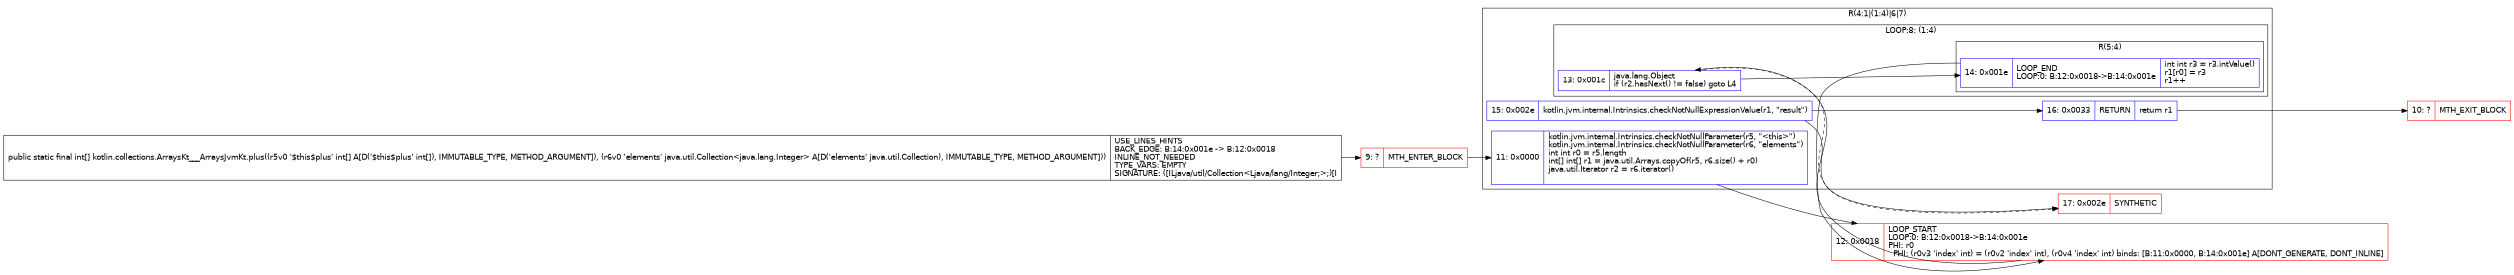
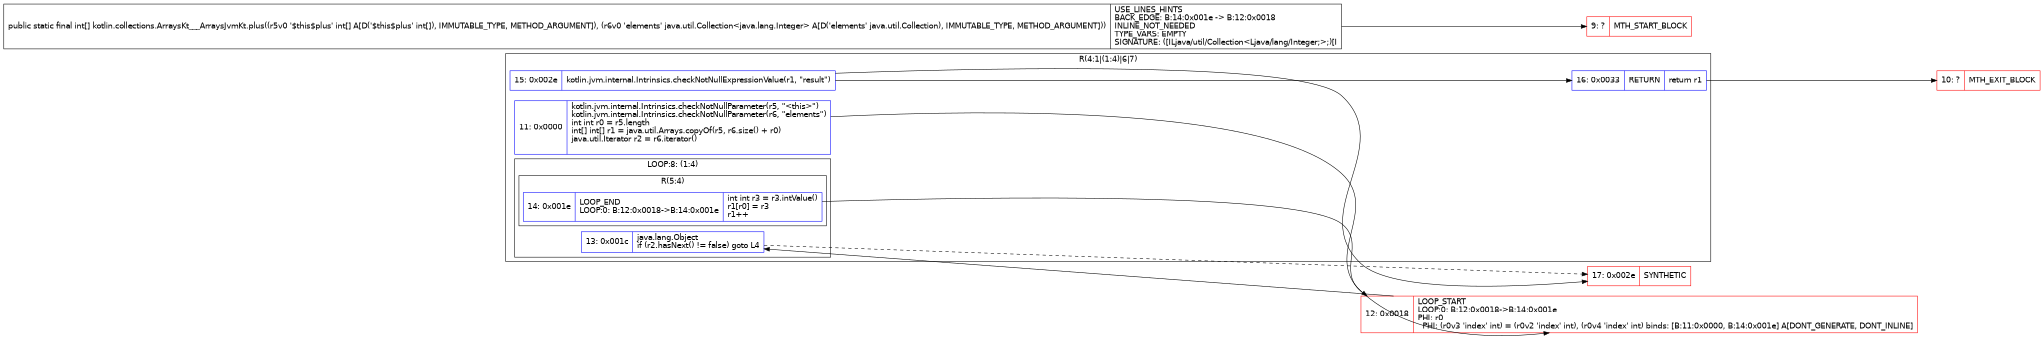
(1837, 77) -> none
(1426, 157) -> (1651, 26)
(1477, 158) -> none
